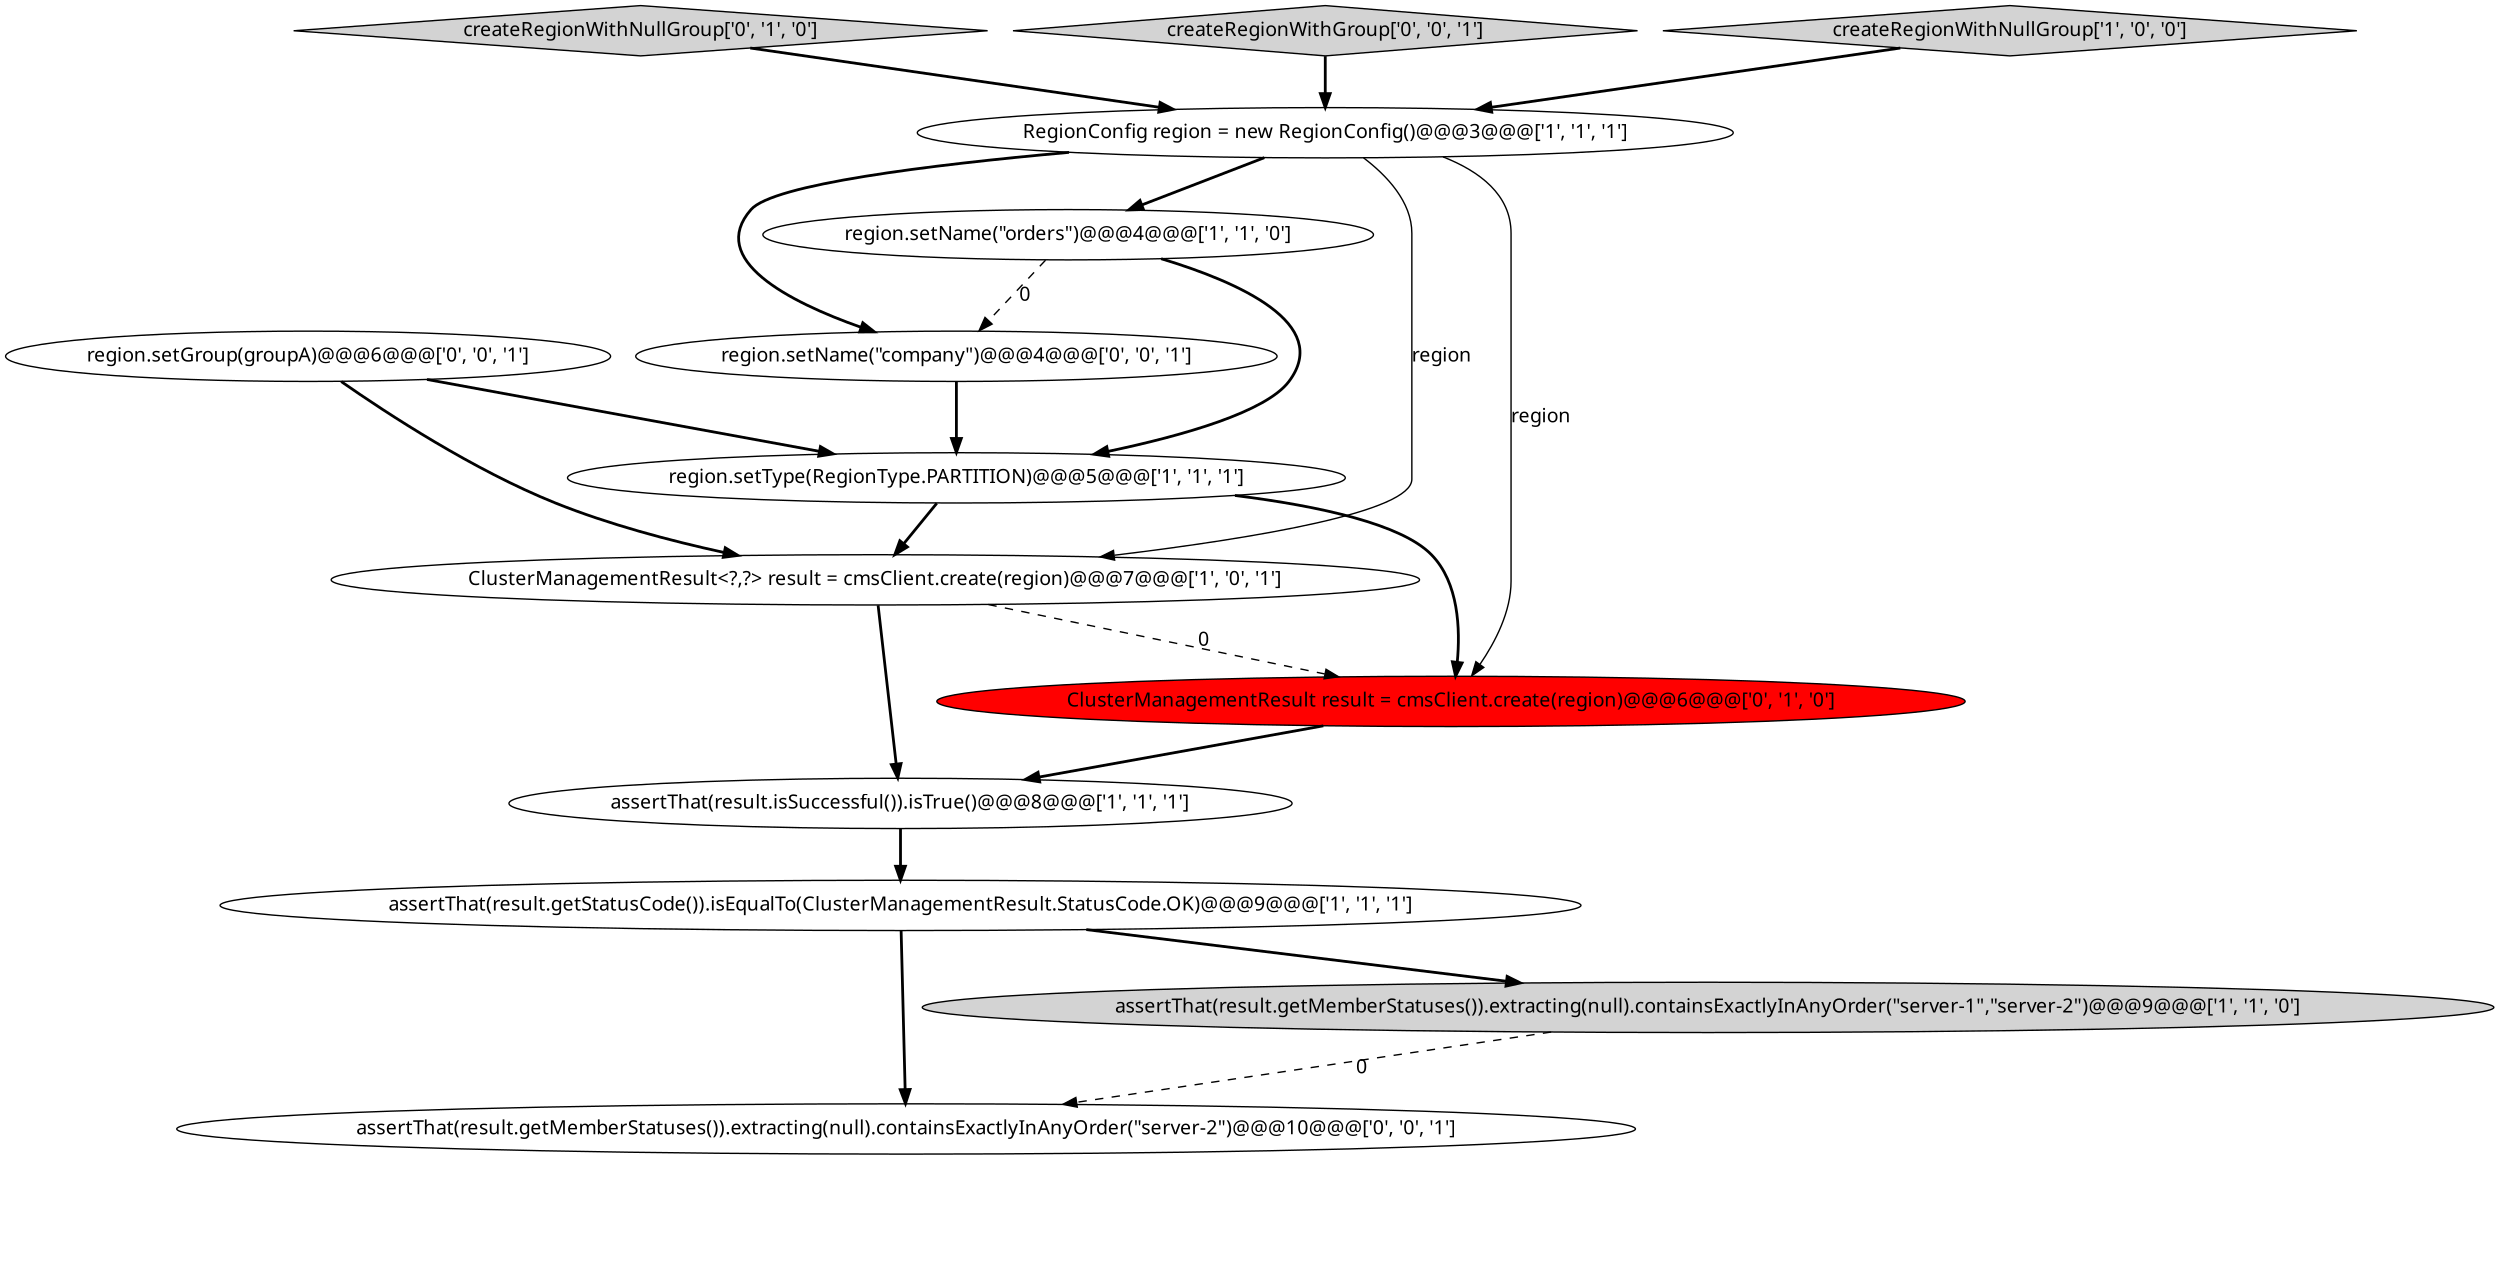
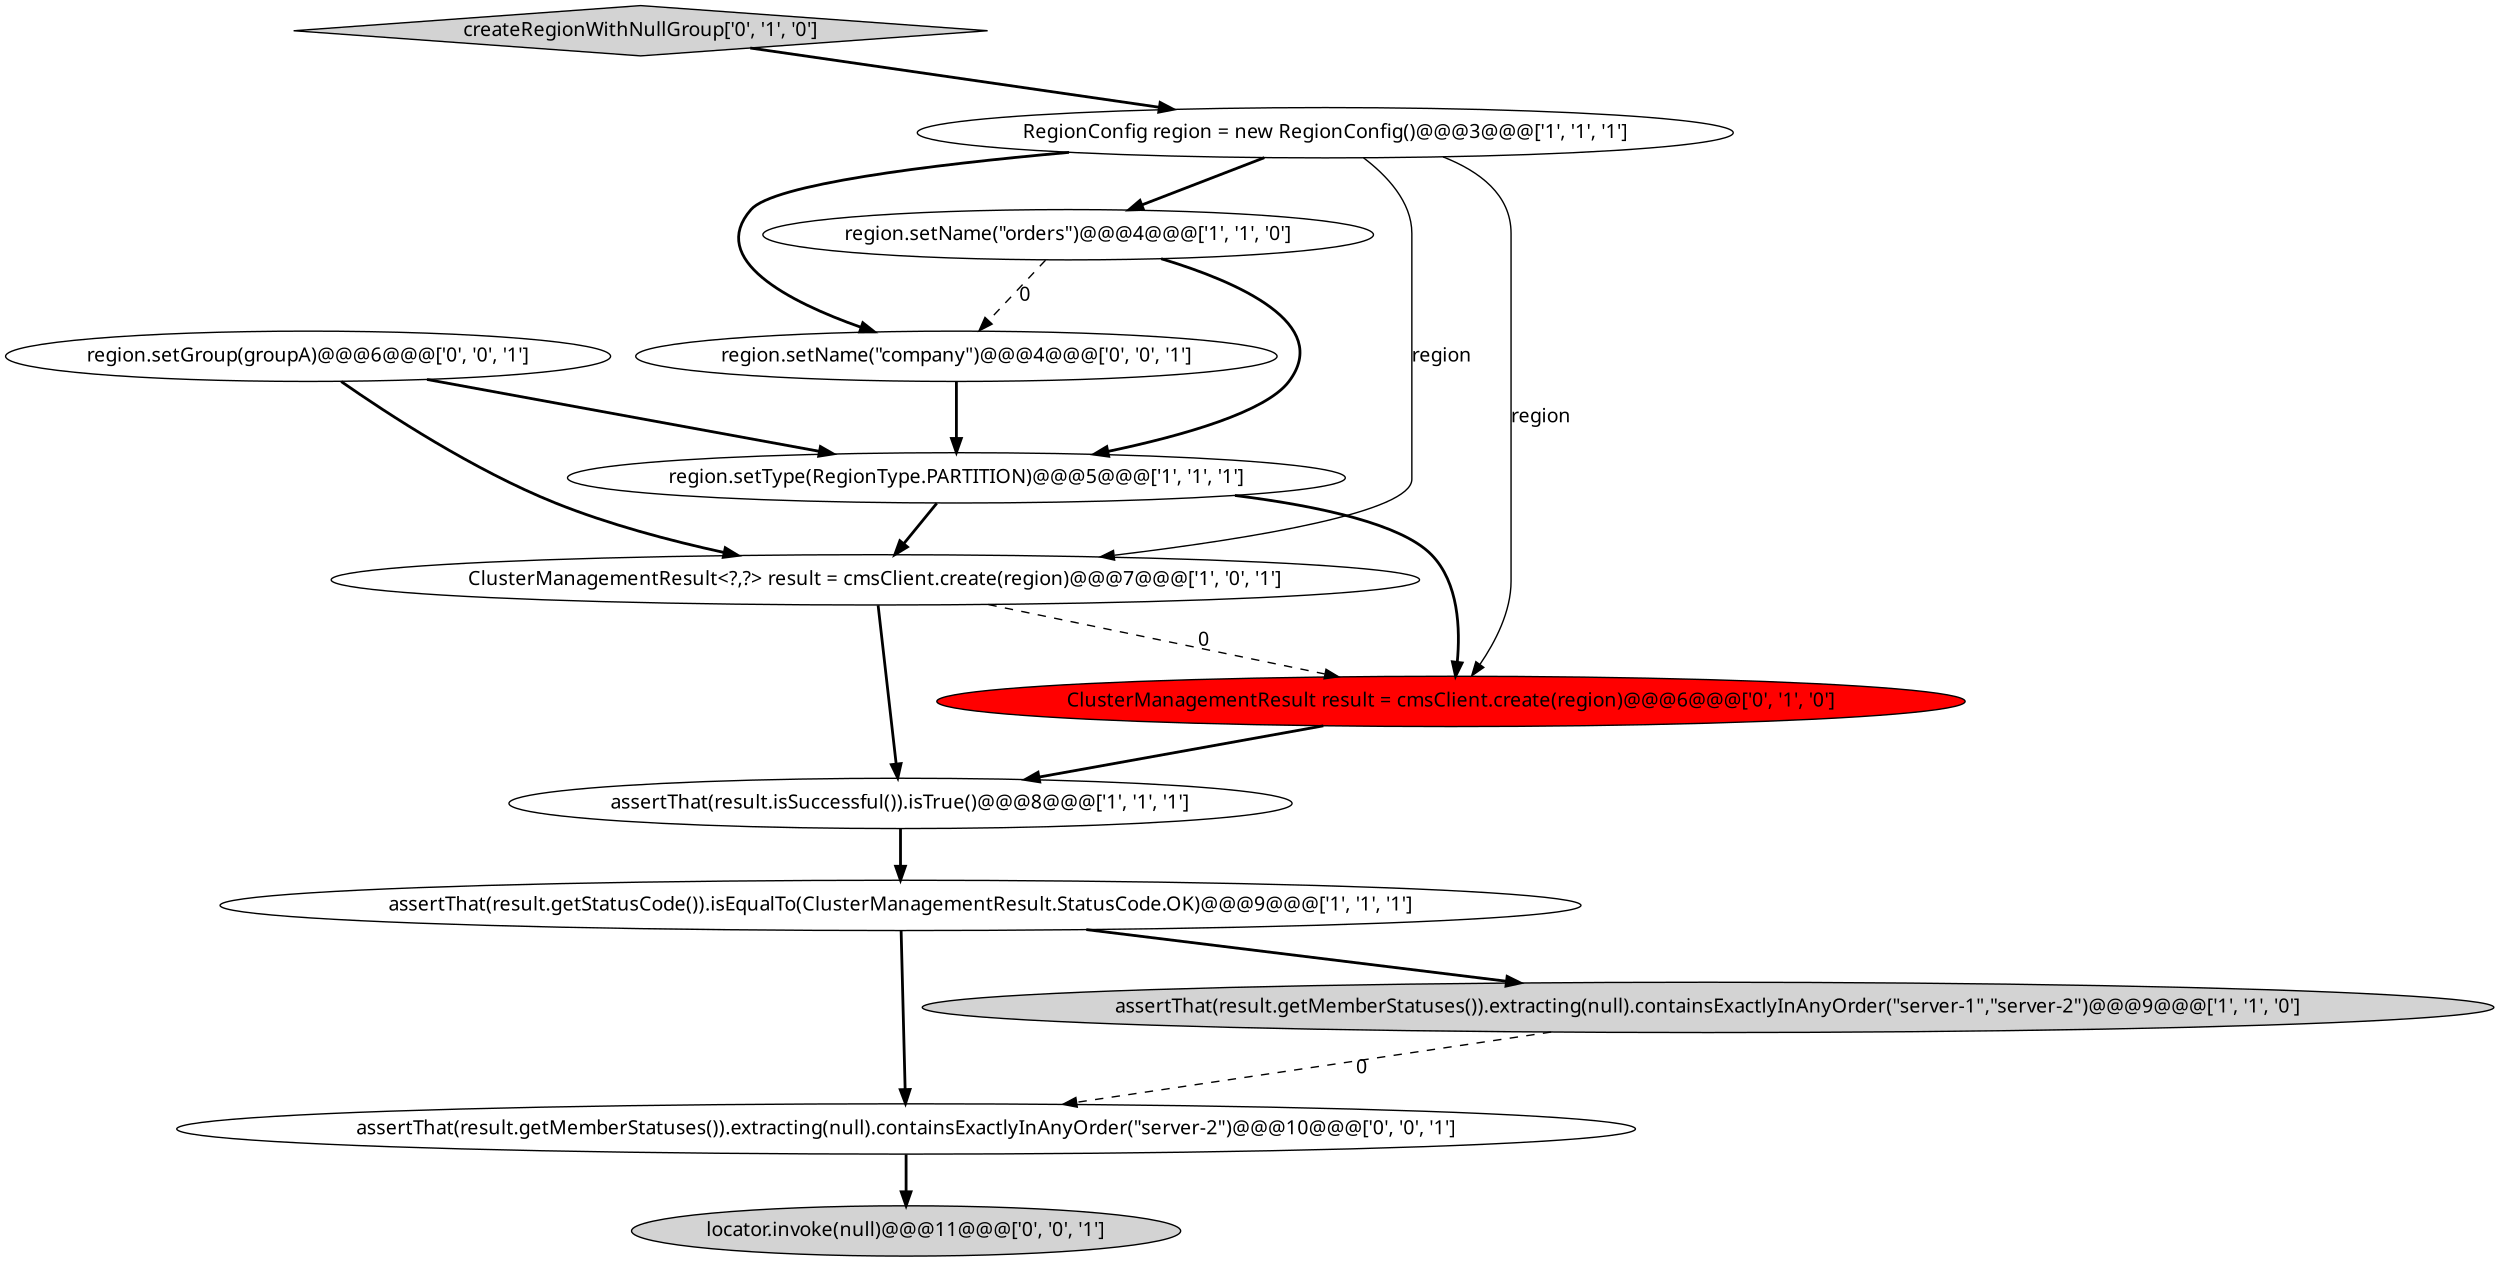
(1325, 31) -> none
(2010, 31) -> none
none -> (906, 1231)
